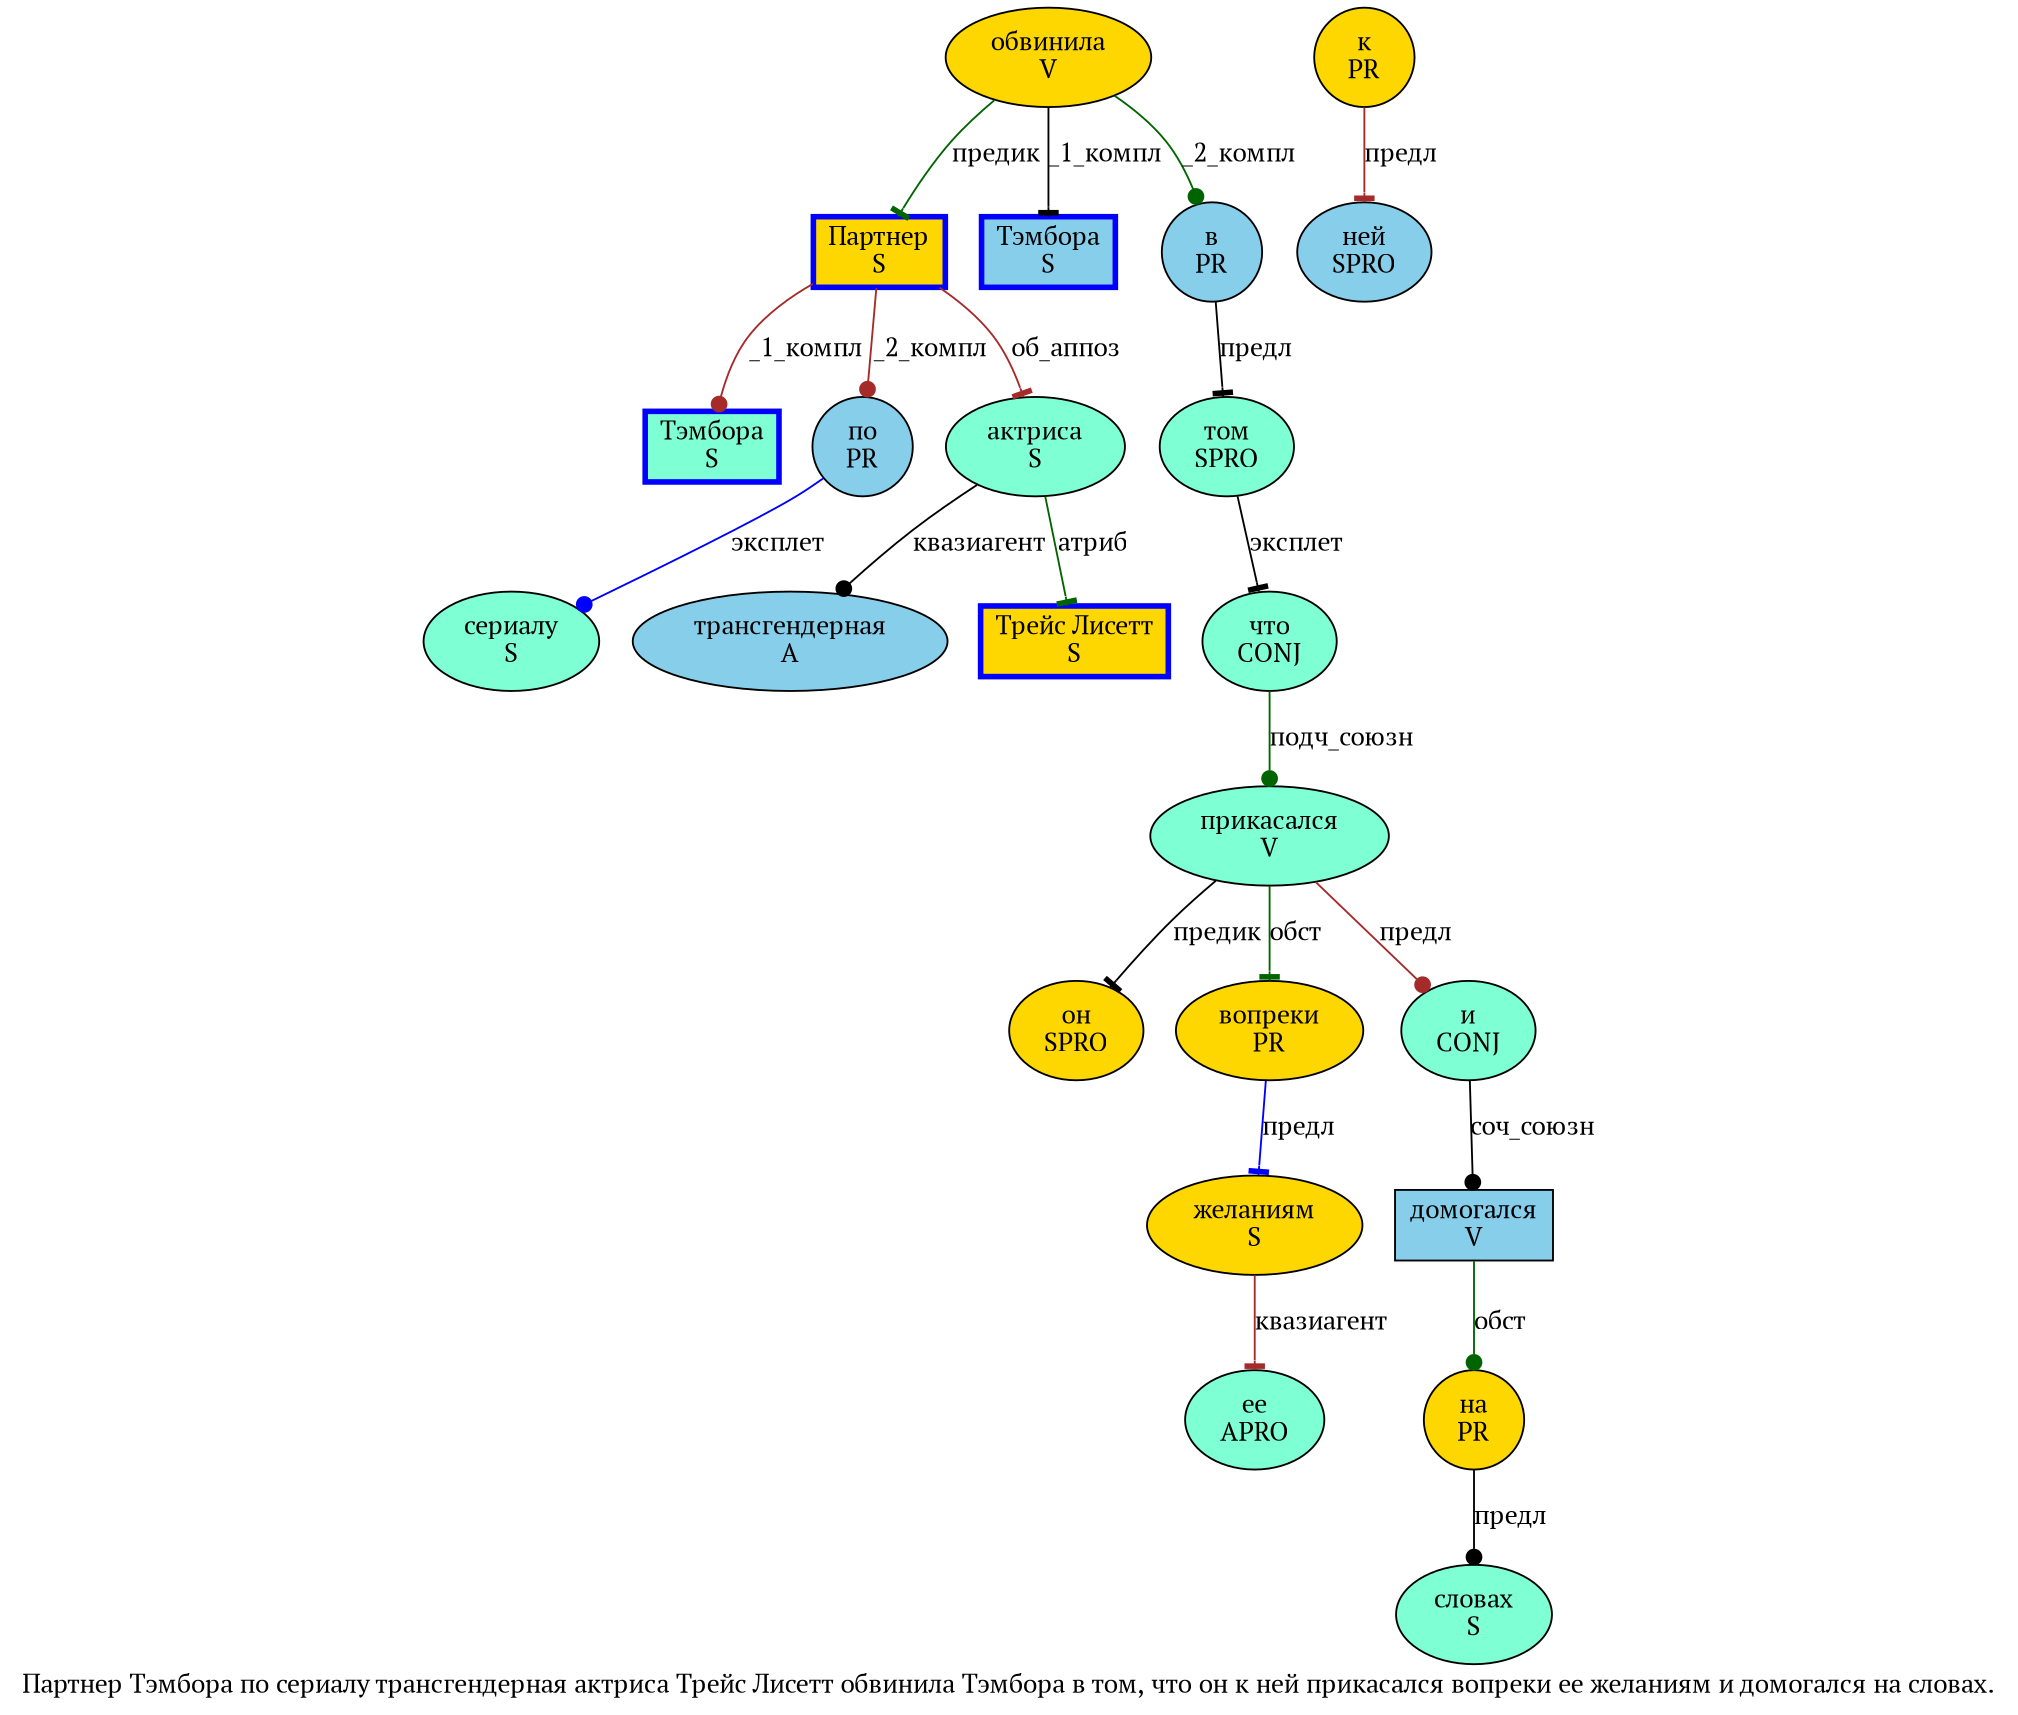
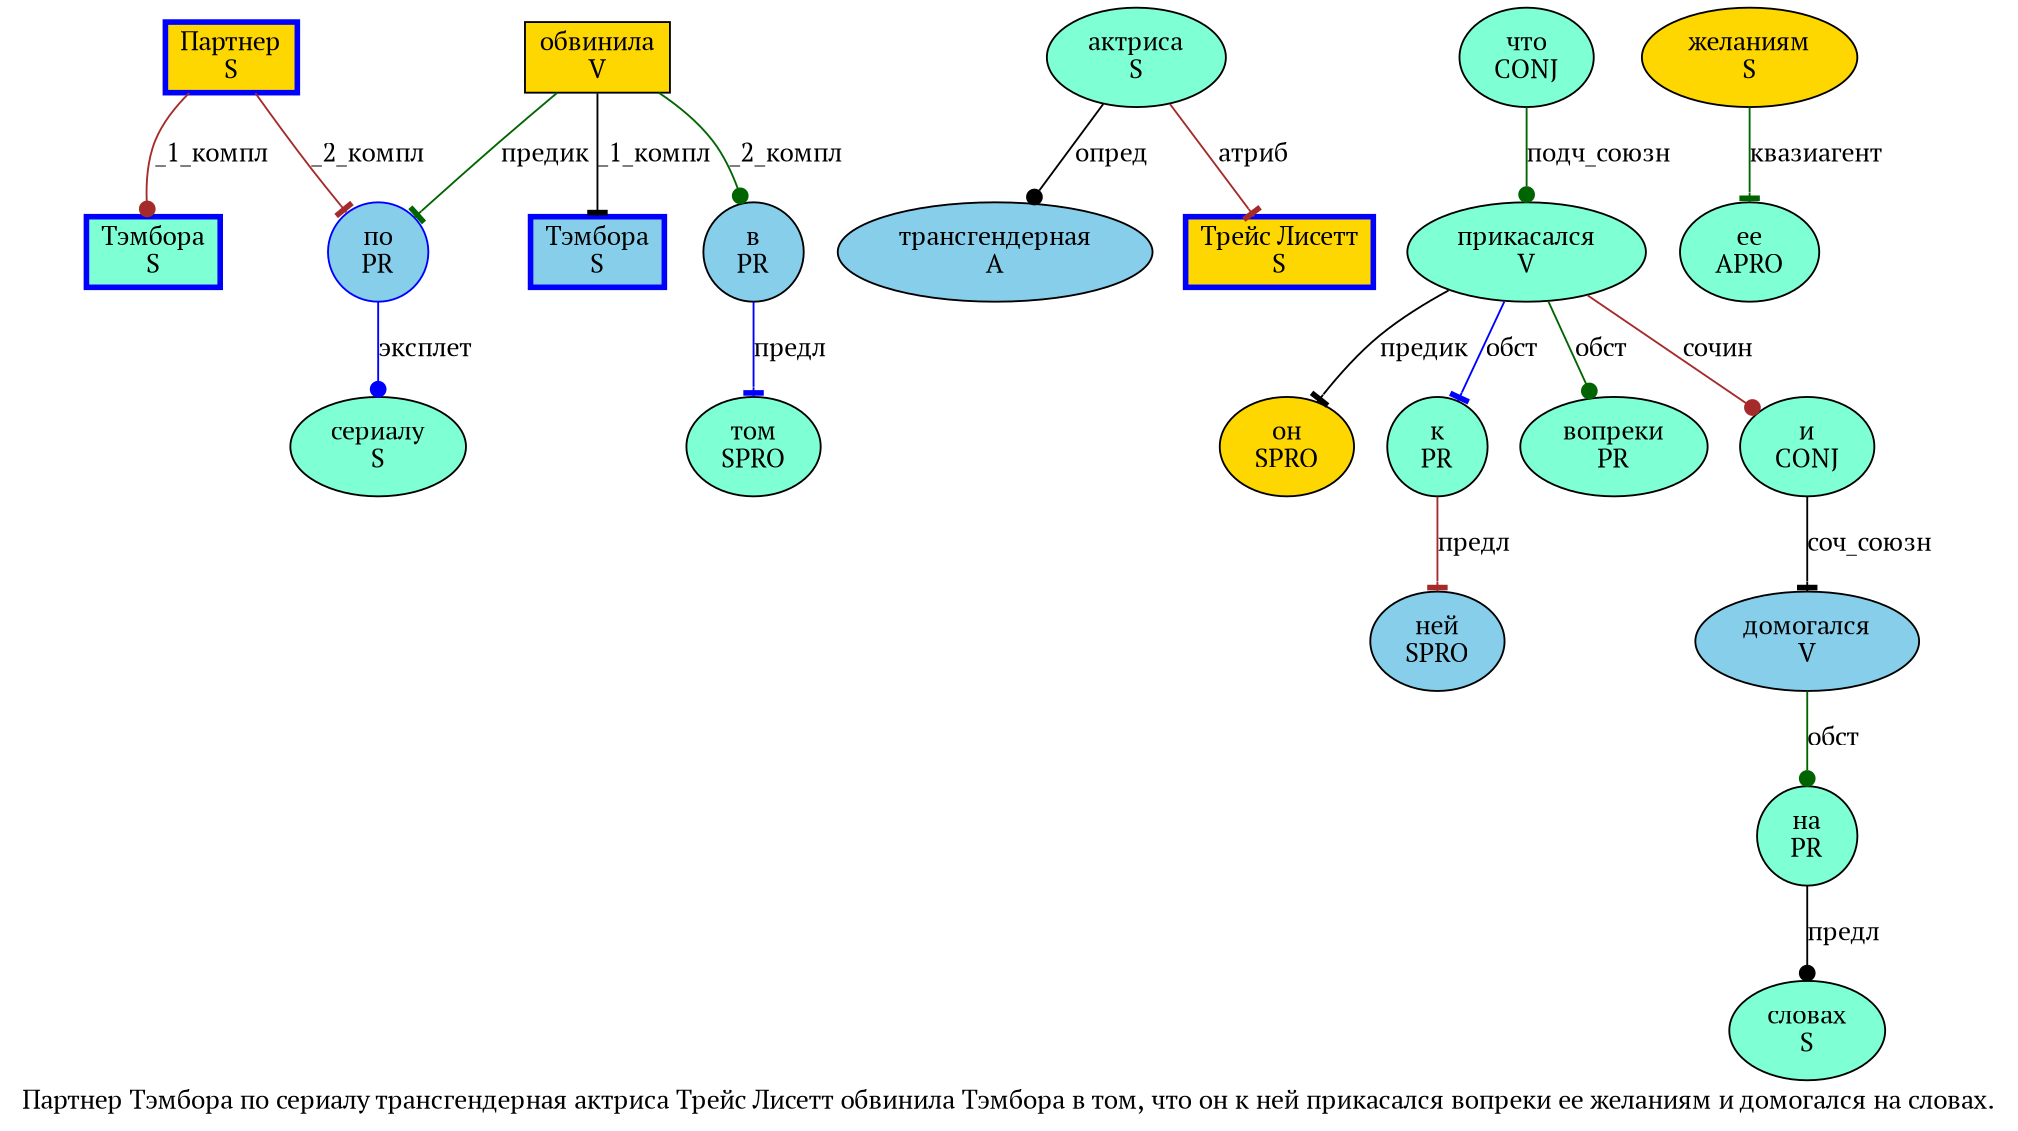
(1048, 57) -> (597, 57)
(1364, 57) -> (1437, 447)
(944, 150) -> (489, 151)
(989, 331) -> none
(872, 335) -> (297, 150)
(1219, 344) -> (754, 344)
none -> (1483, 347)
(863, 447) -> (378, 252)
(1247, 539) -> none
(980, 544) -> (1112, 155)
(1055, 546) -> (1209, 156)
(1270, 928) -> (1567, 343)
(1416, 933) -> (1718, 349)
(1270, 1031) -> (1614, 447)
(1263, 1123) -> none
(1471, 1128) -> (1807, 539)
(1474, 1225) -> (1807, 641)
(1255, 1318) -> (1750, 150)
(1474, 1420) -> (1807, 836)
